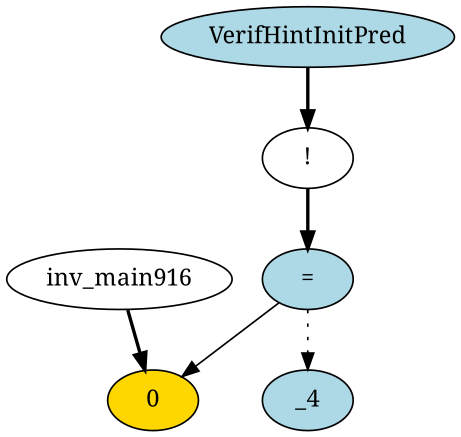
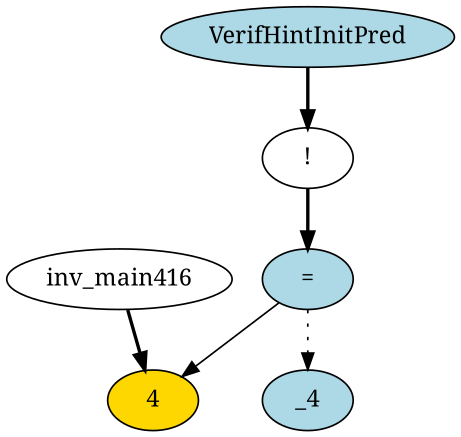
(119, 279) -> (119, 279)
(153, 400) -> (153, 400)
